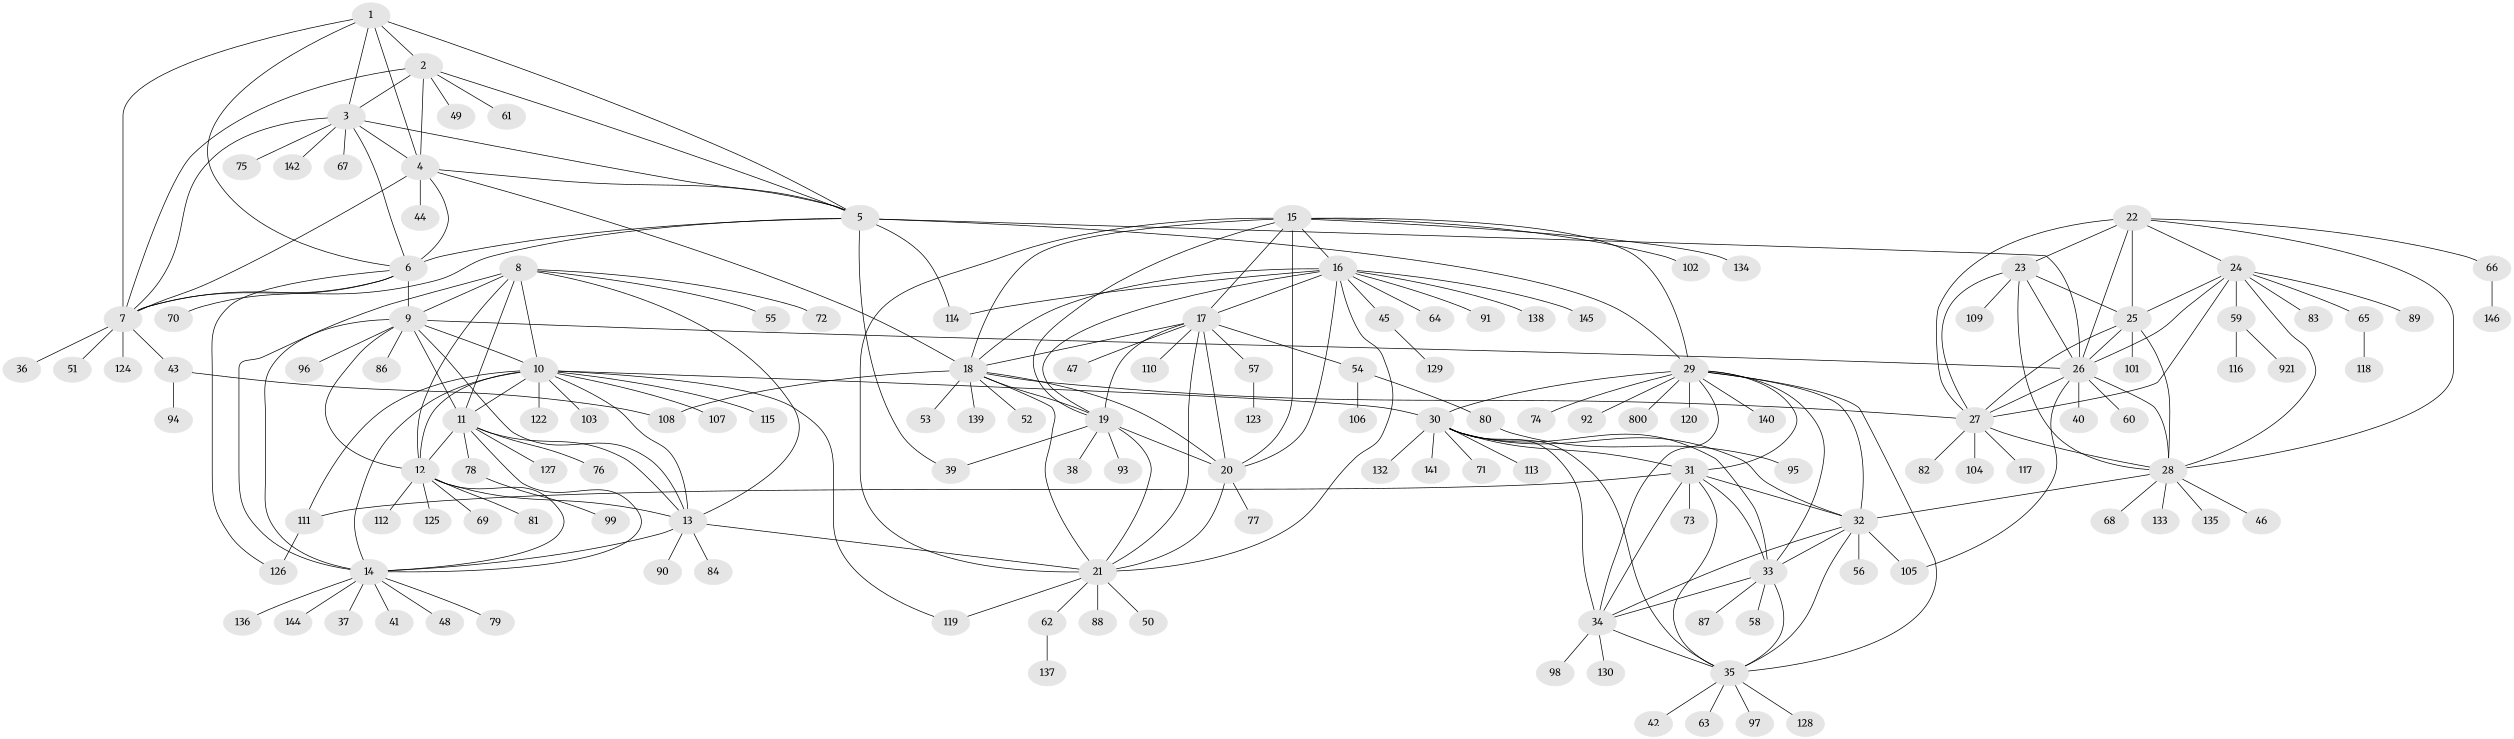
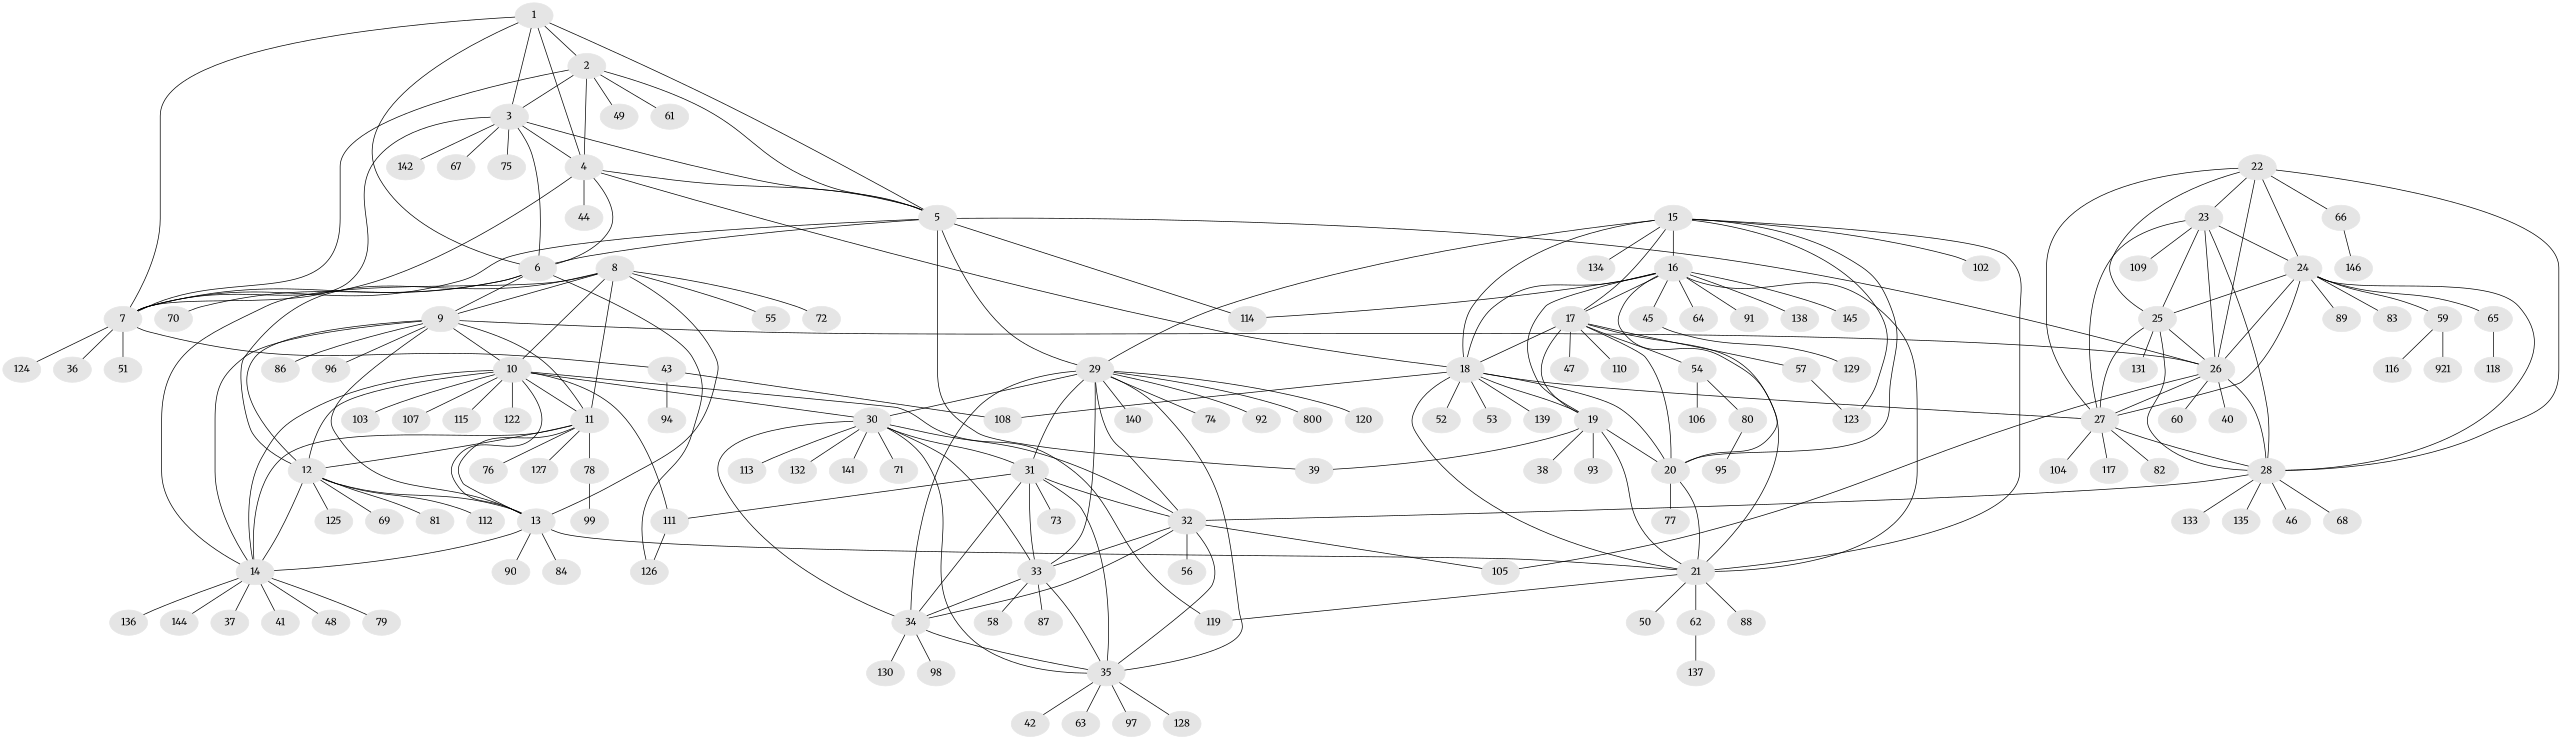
none -> (2253, 243)
(1112, 286) -> (1841, 272)
(2132, 370) -> (2139, 370)
